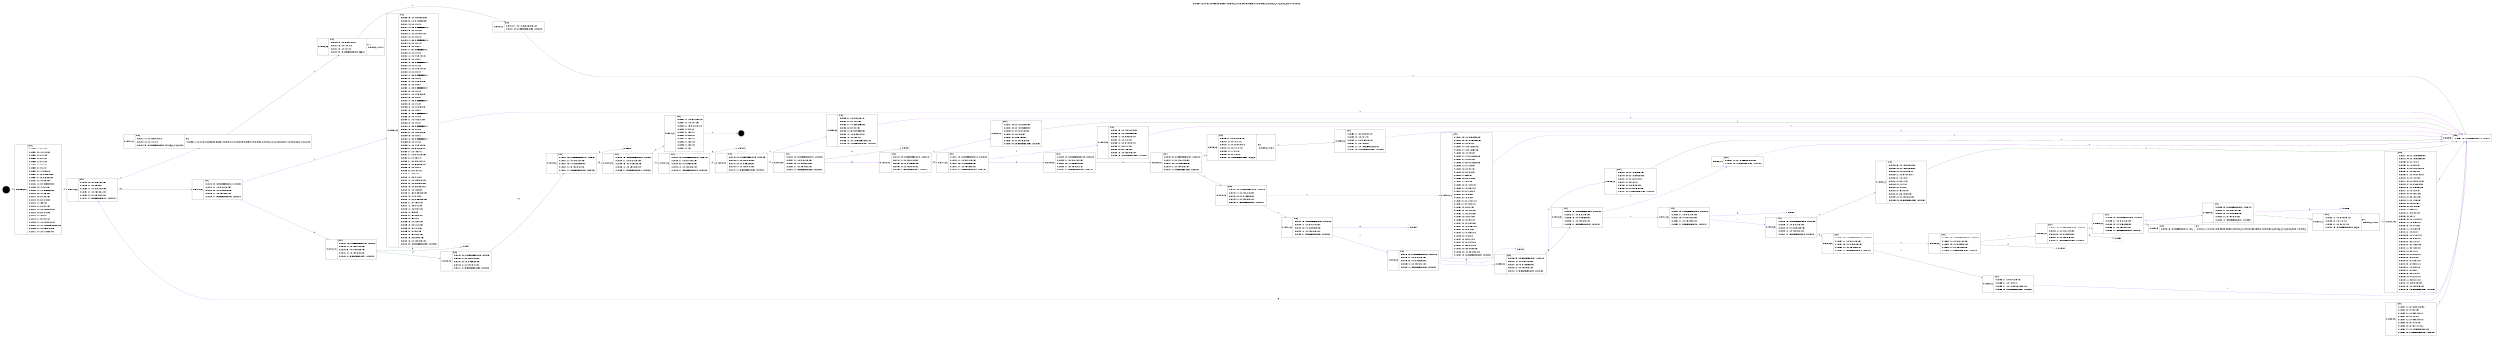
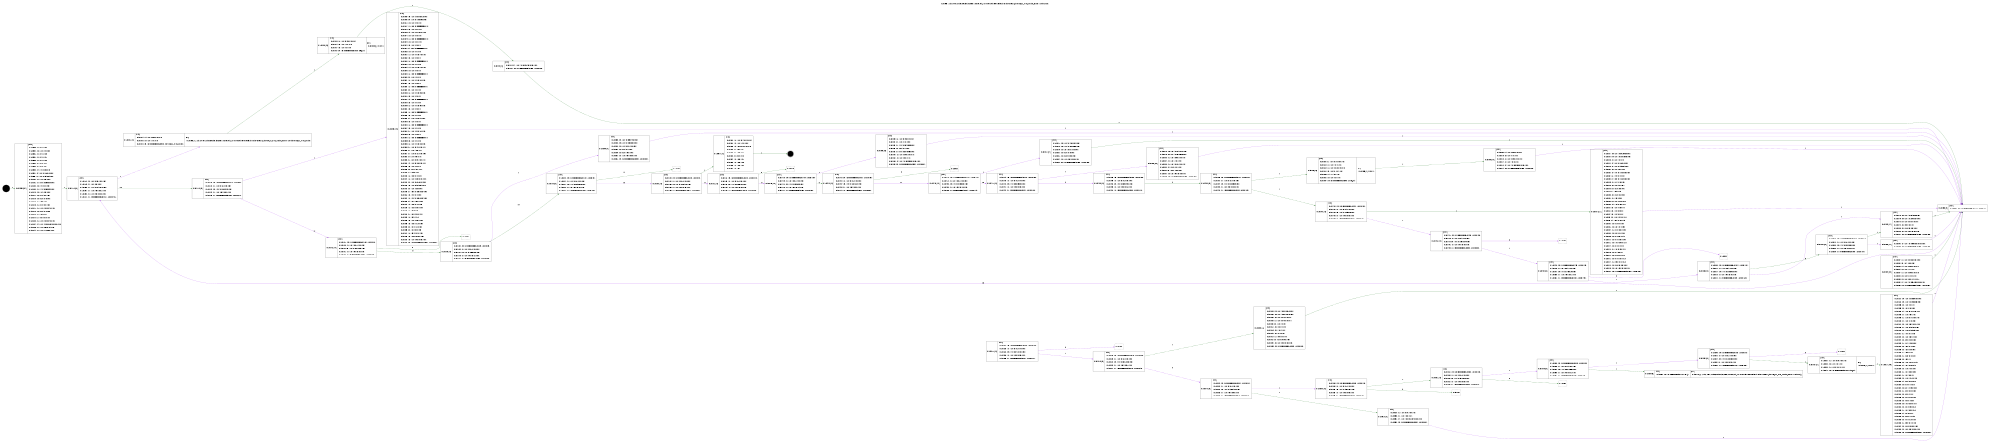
none -> (624, 149)
(1630, 217) -> (1874, 235)
